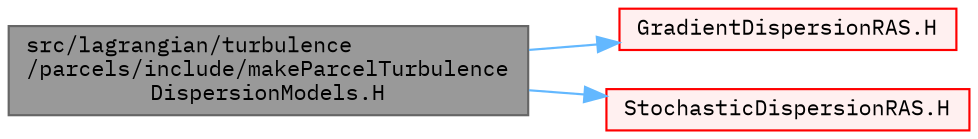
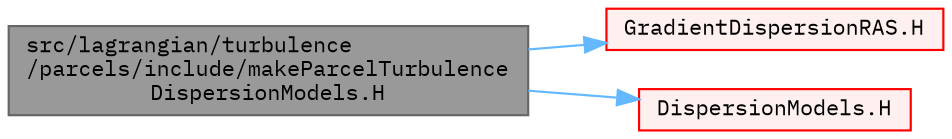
(788, 110) -> (775, 110)
